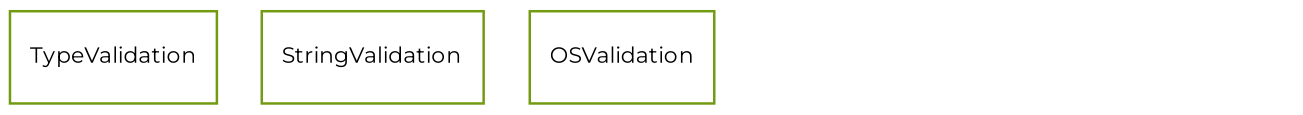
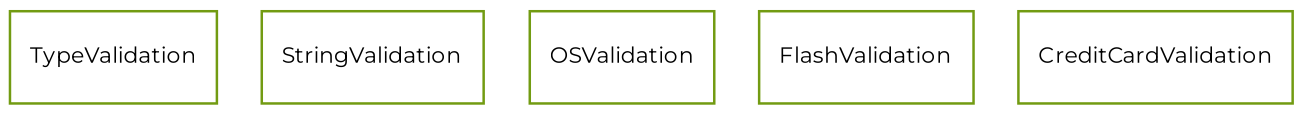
none -> (866, 57)
none -> (1156, 57)
